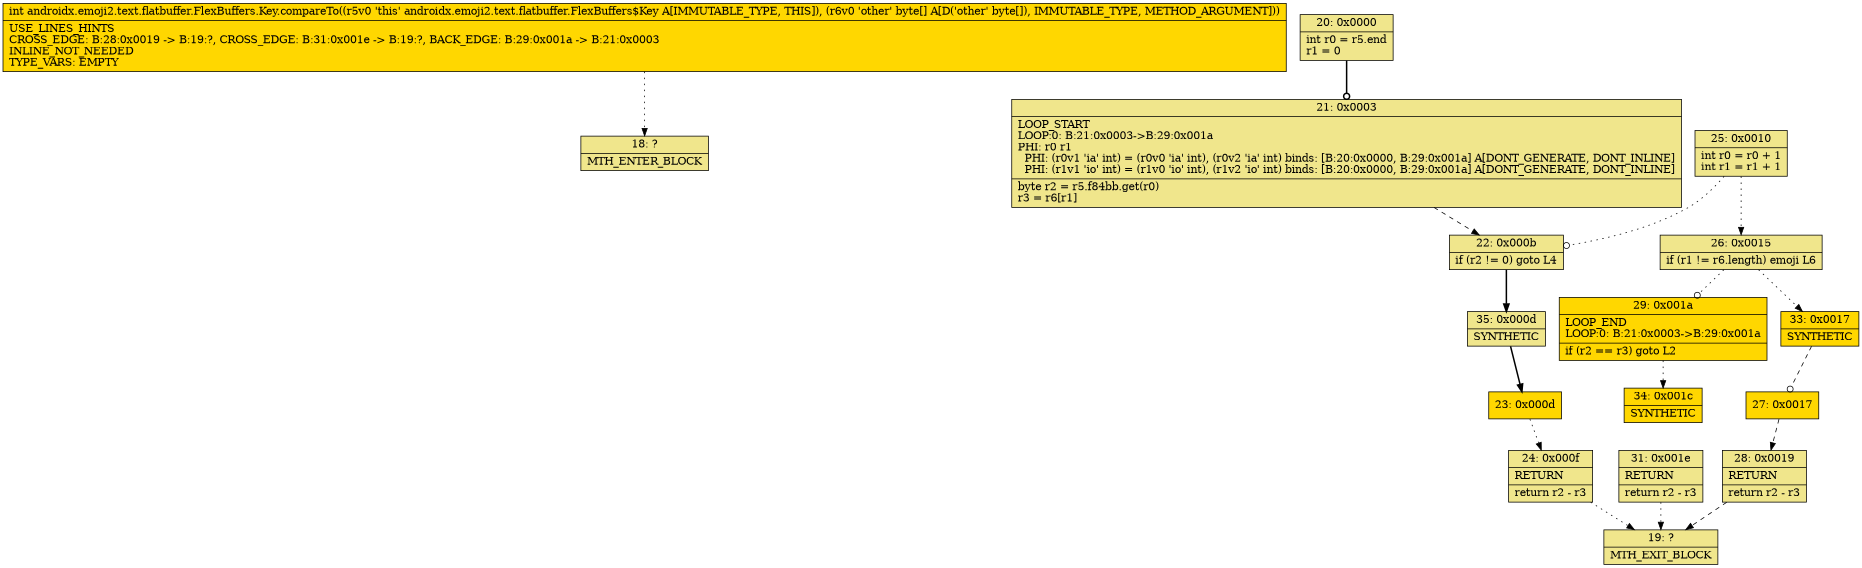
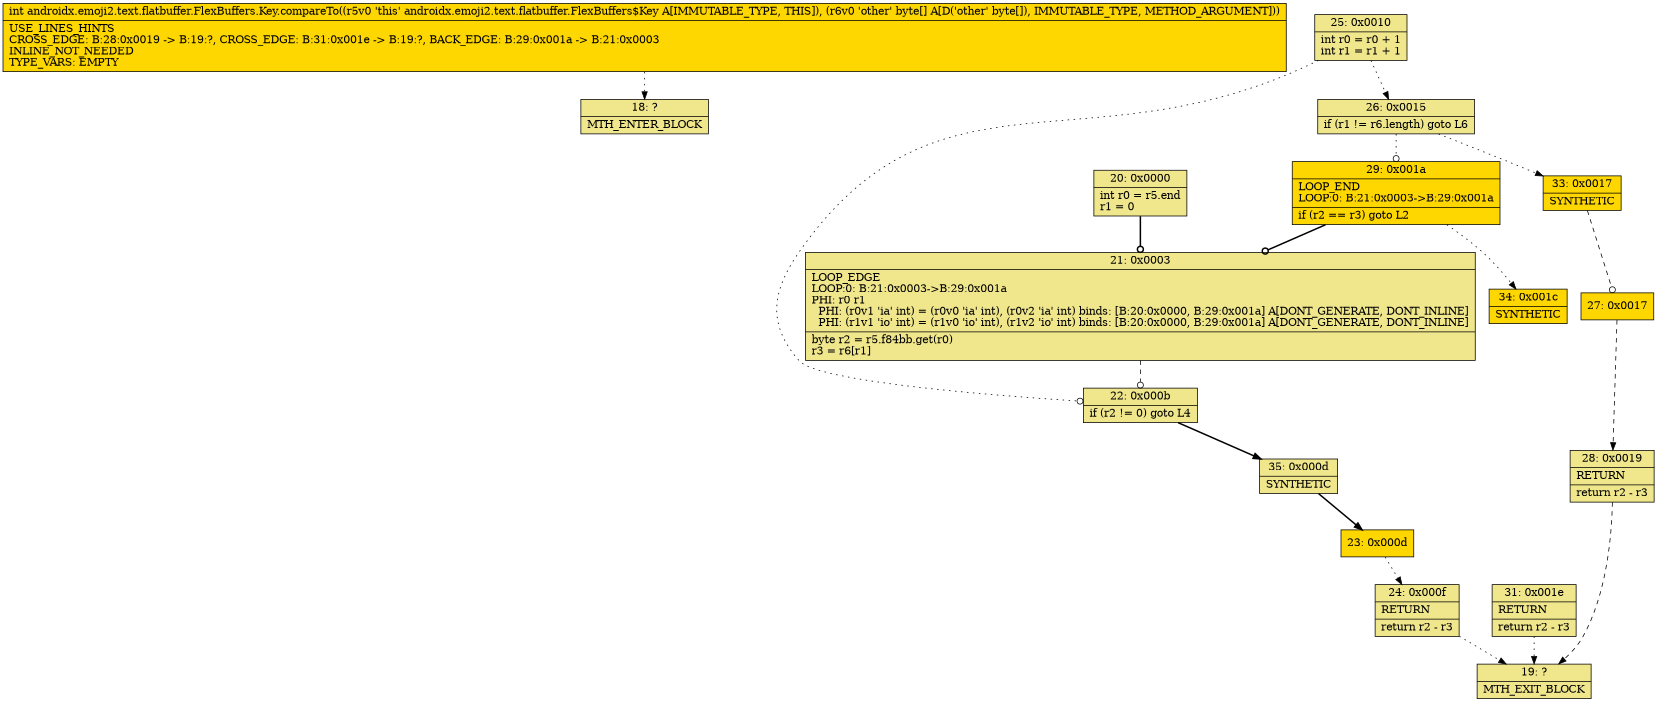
(1054, 125) -> (846, 278)
(1453, 219) -> (1140, 371)
none -> (1297, 237)
(1741, 261) -> (1396, 125)
